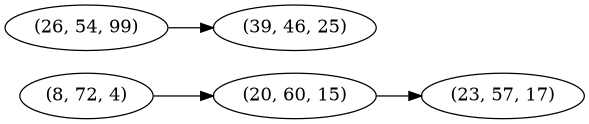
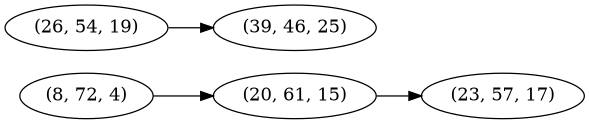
(86, 28) -> (86, 28)
(295, 96) -> (295, 96)
